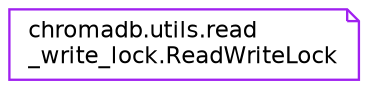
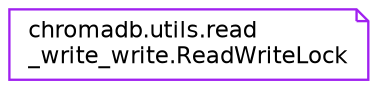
(184, 45) -> (189, 45)
